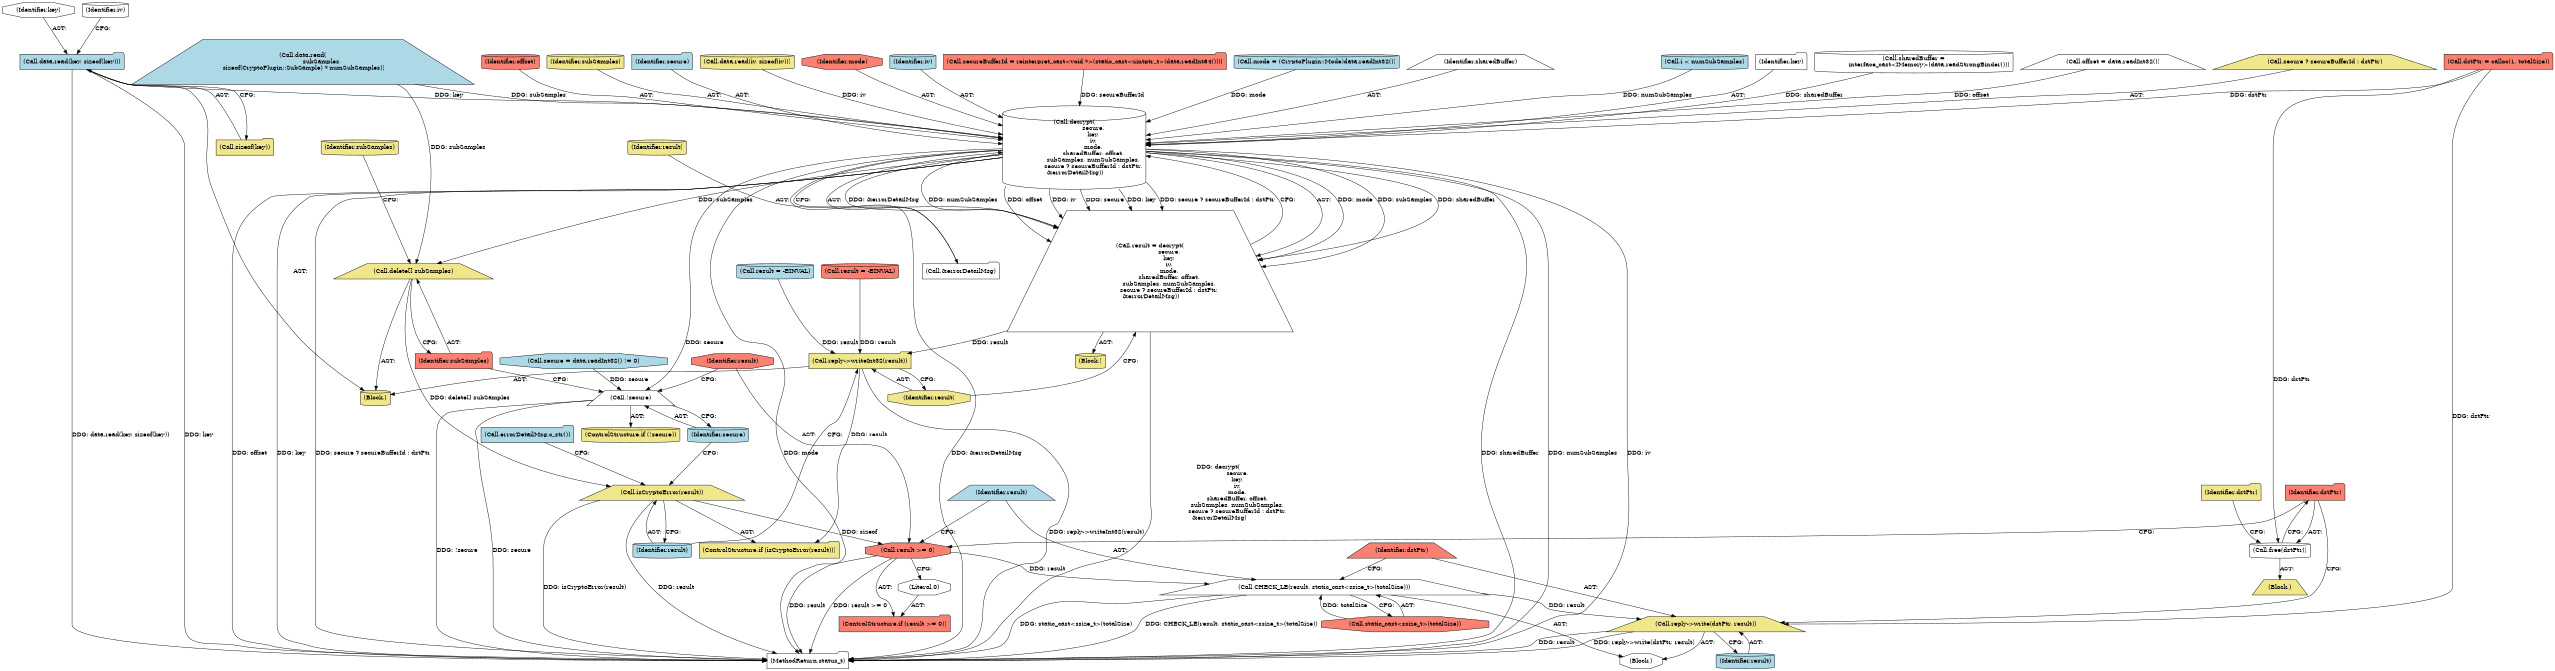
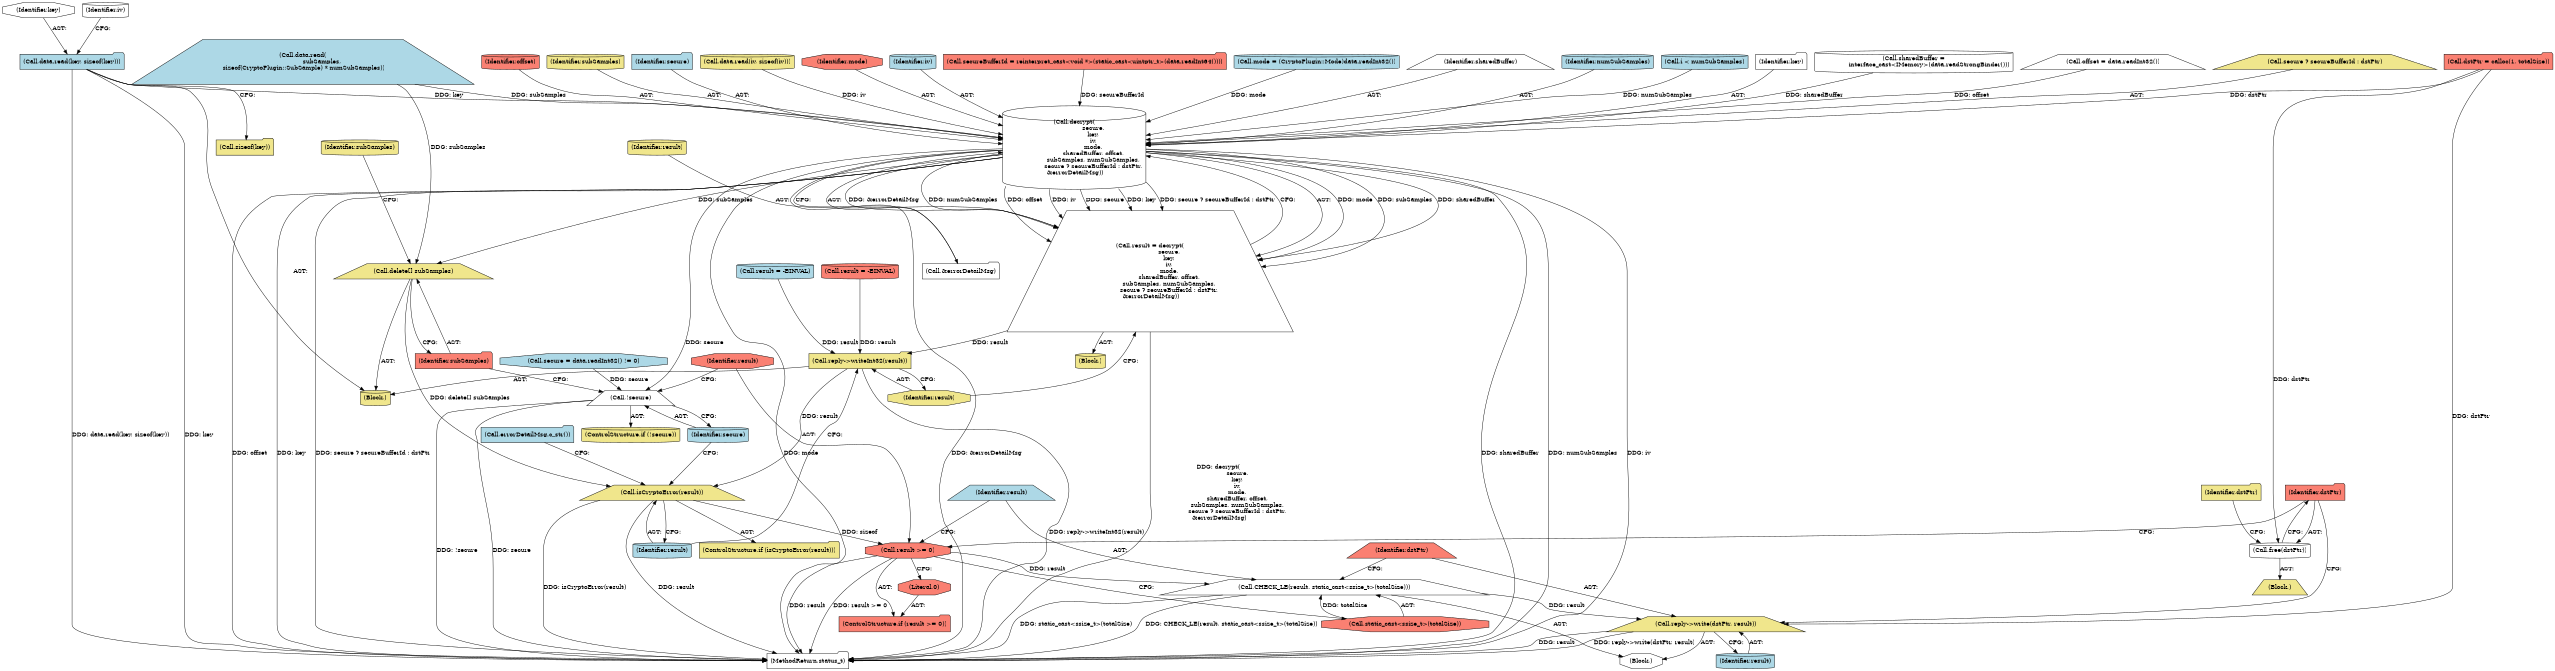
none -> (1608, 62)
(212, 94) -> none
(840, 457) -> (800, 437)
(924, 587) -> (924, 587)
(1370, 603) -> (1137, 595)
